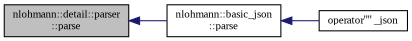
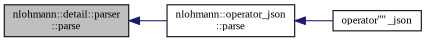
(224, 21) -> (231, 21)
